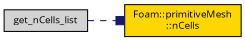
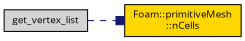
(46, 21) -> (46, 21)
